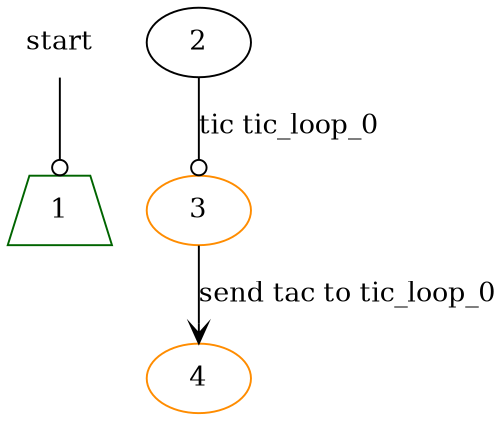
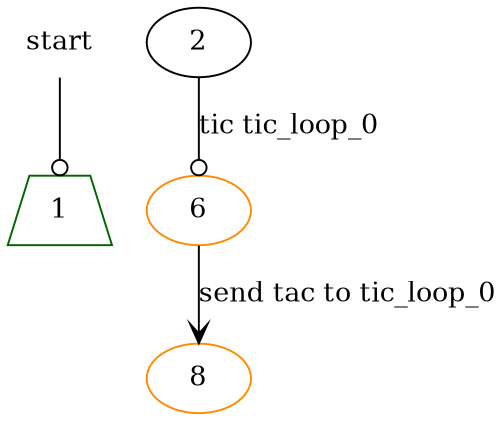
(199, 210) -> (199, 210)
(199, 378) -> (199, 378)
